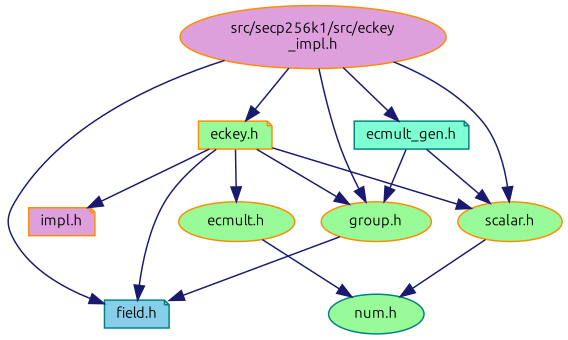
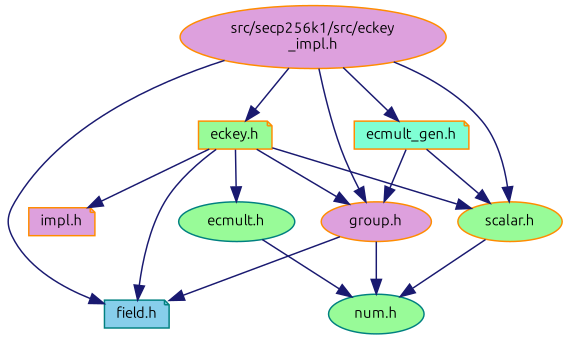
(412, 135) -> (412, 135)
(237, 222) -> (237, 222)
(376, 222) -> (376, 222)
none -> (376, 260)
